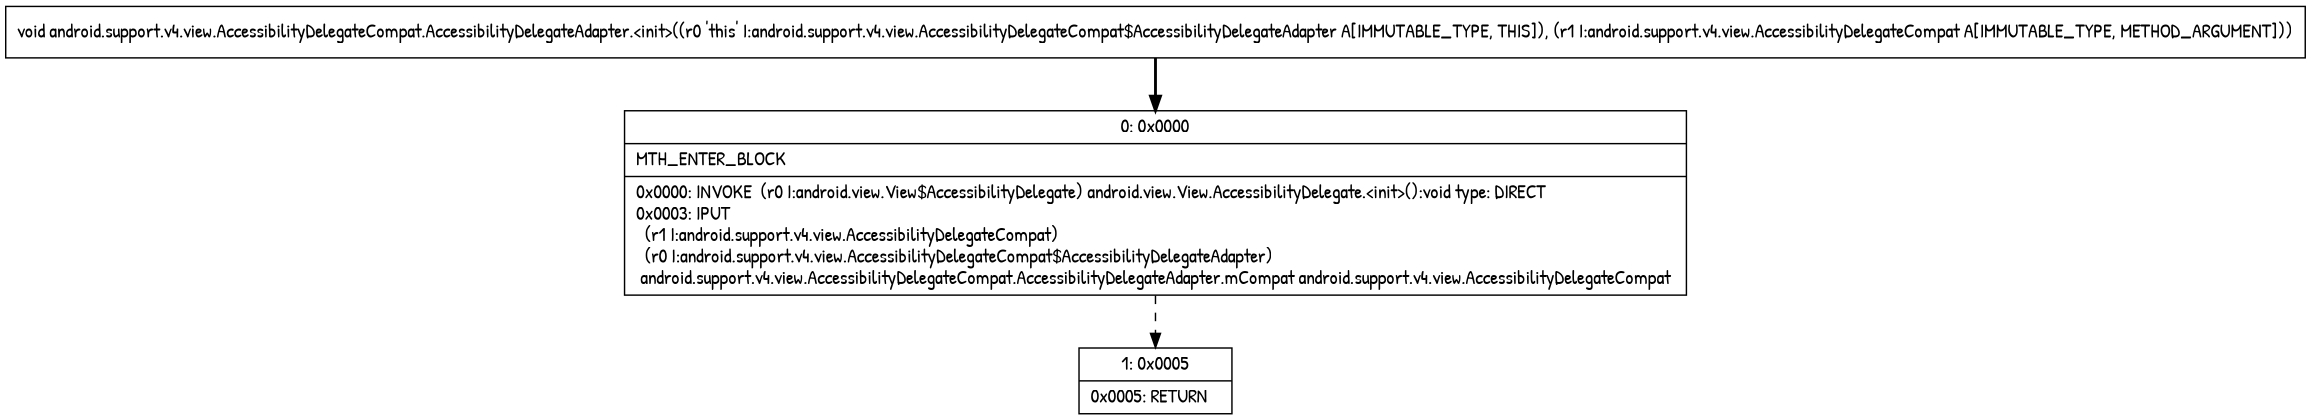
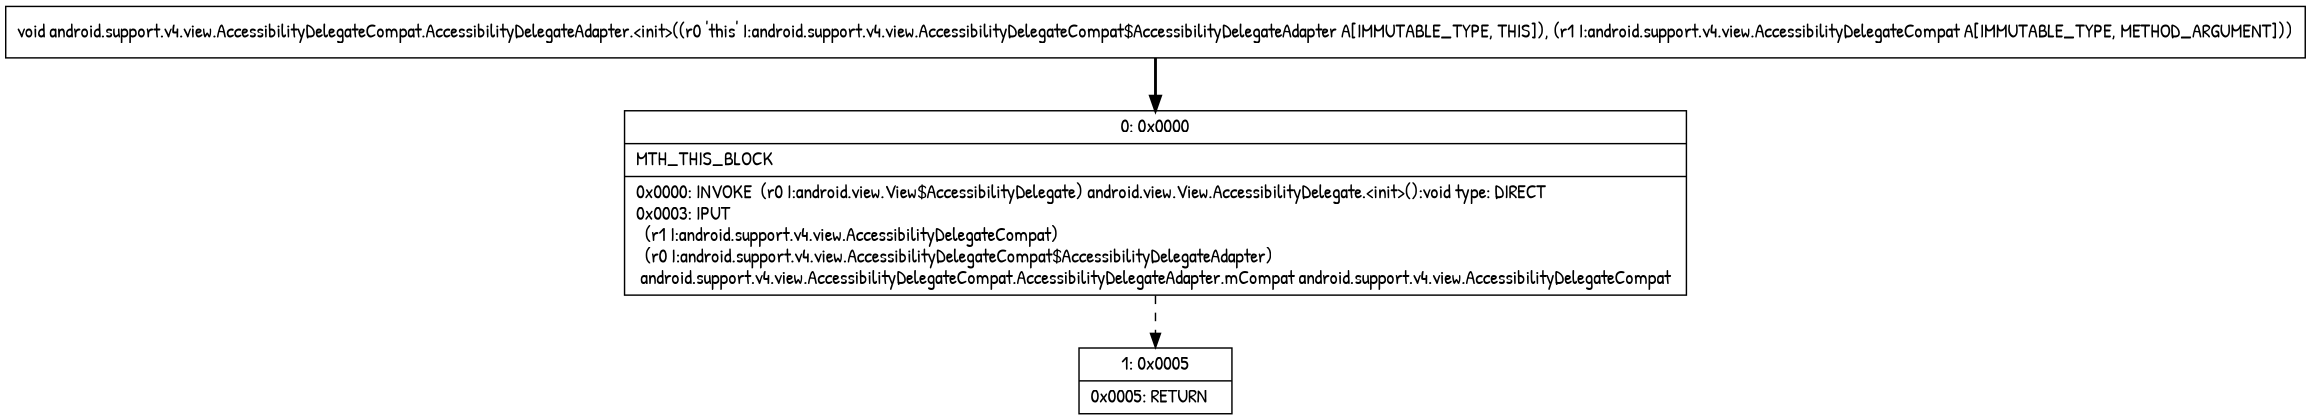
(712, 159) -> (705, 159)
